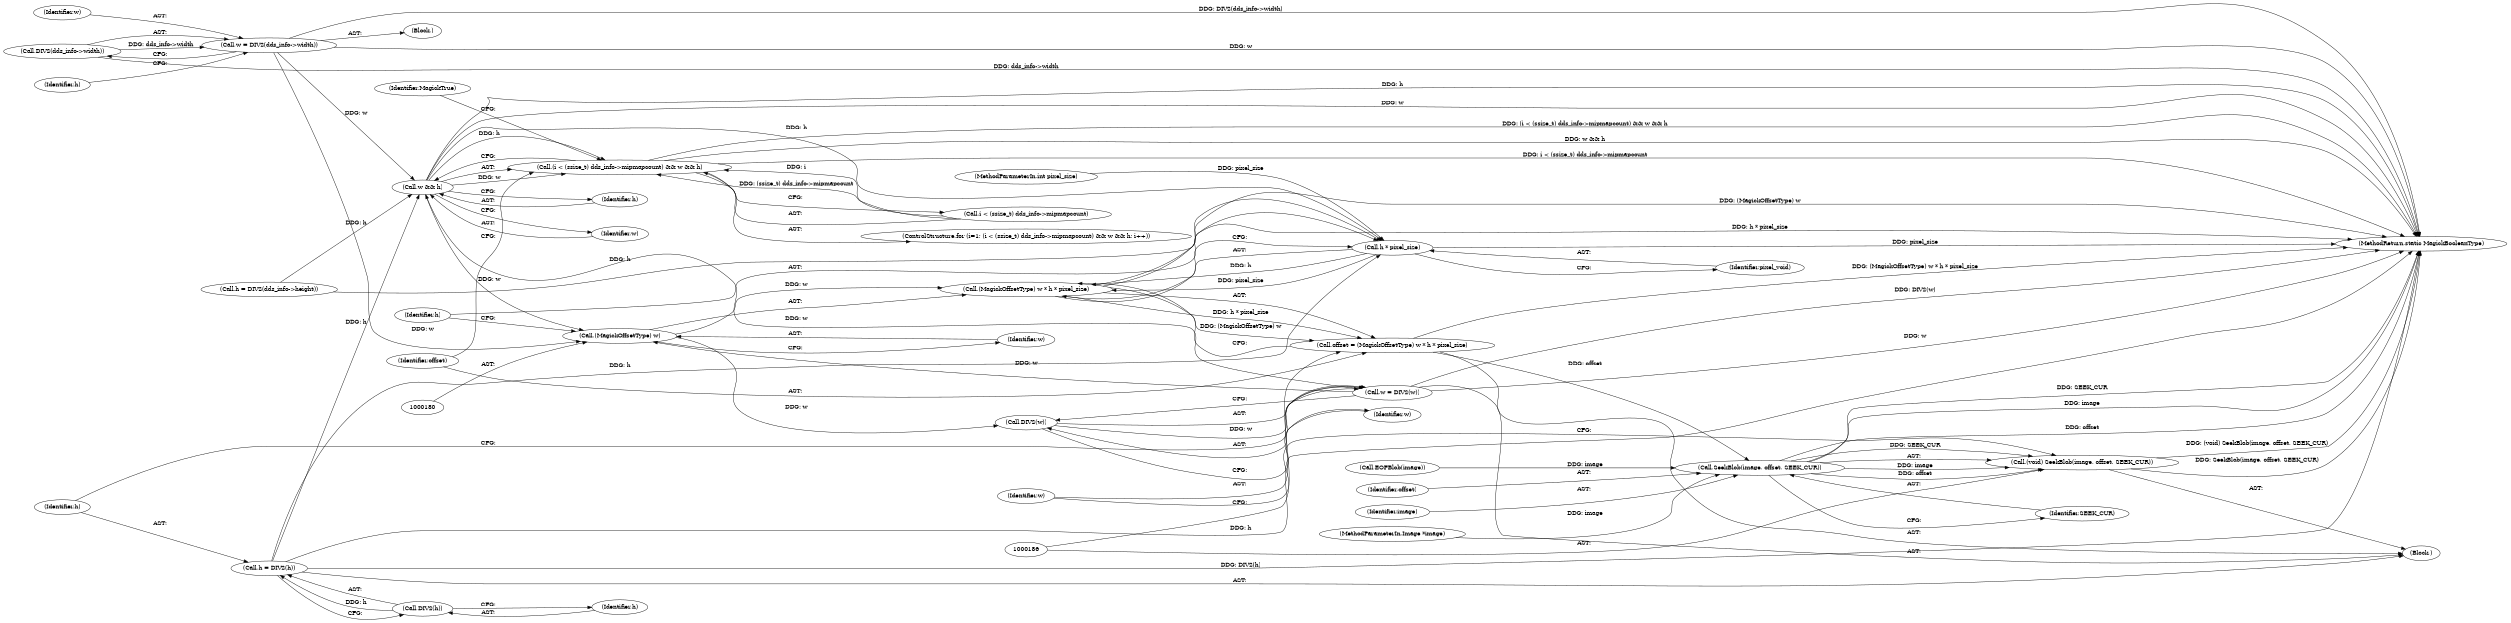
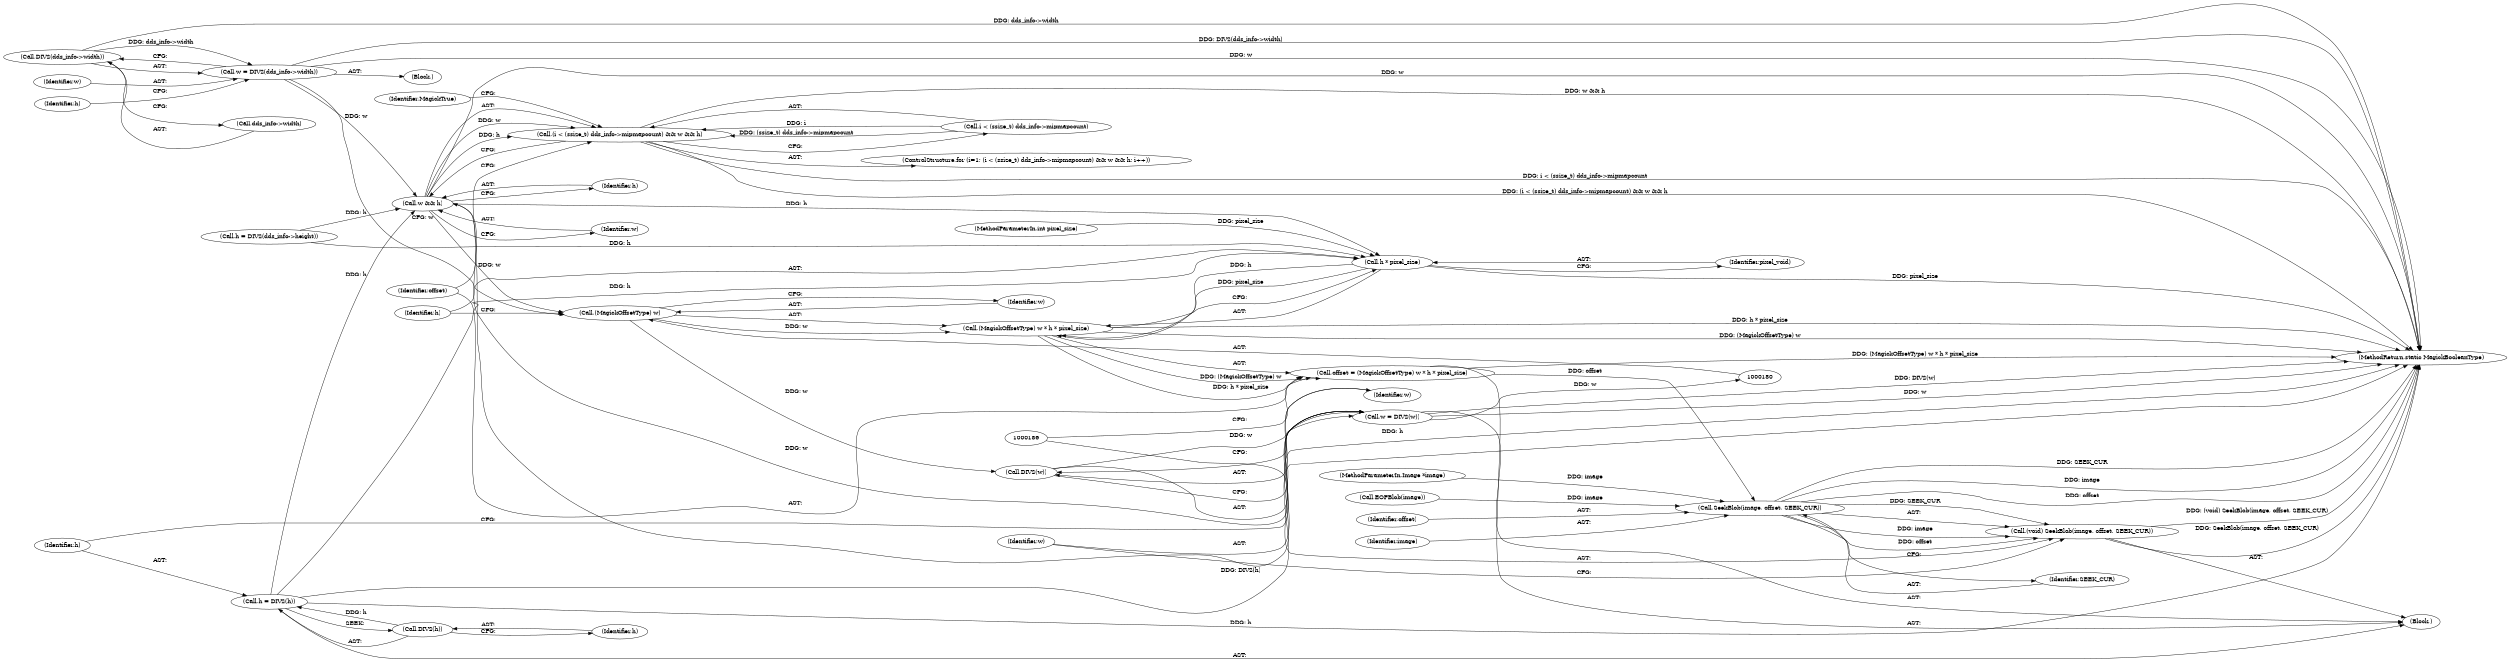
none -> (269, 124)
(423, 329) -> (423, 218)
(1202, 348) -> none
(1004, 376) -> (1579, 390)
(356, 613) -> (356, 624)
